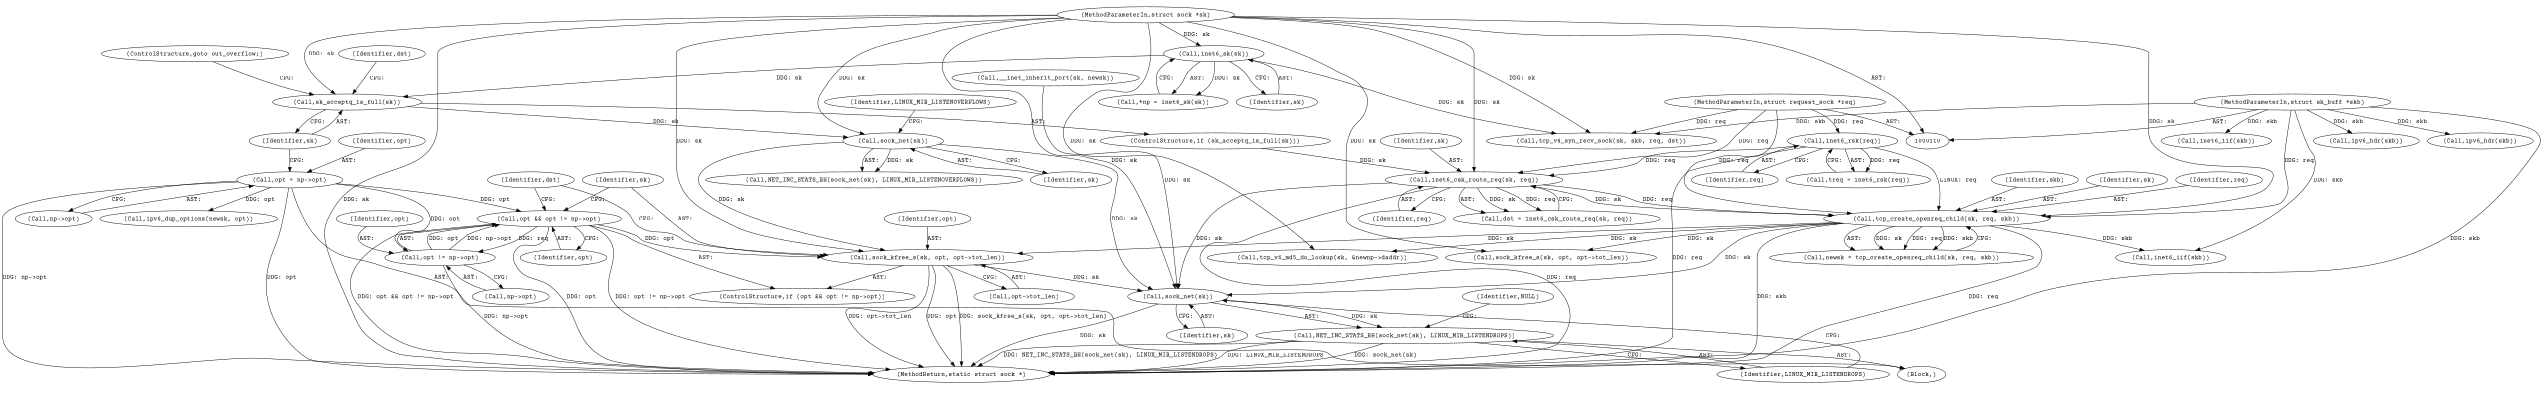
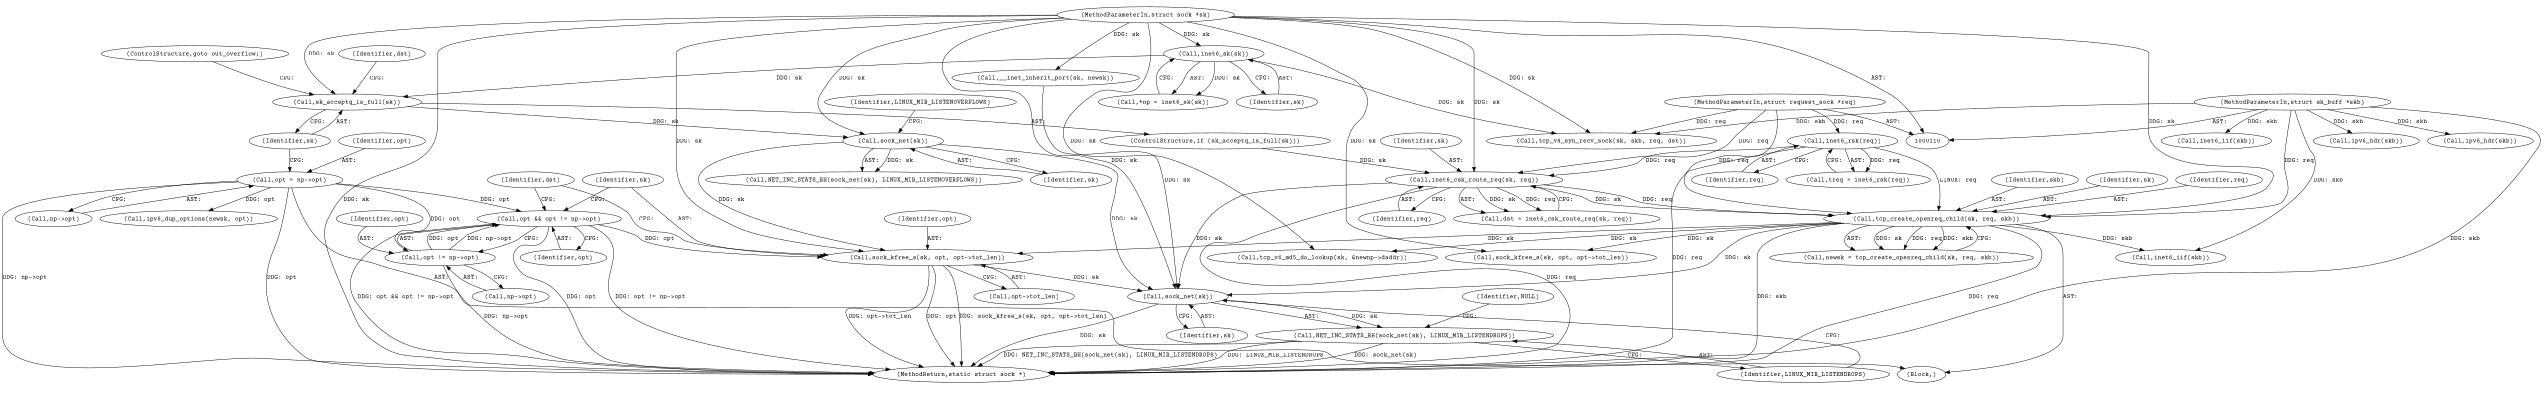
none -> (1093, 43)
(534, 238) -> (534, 238)
(802, 297) -> none
(1710, 351) -> (2063, 327)
